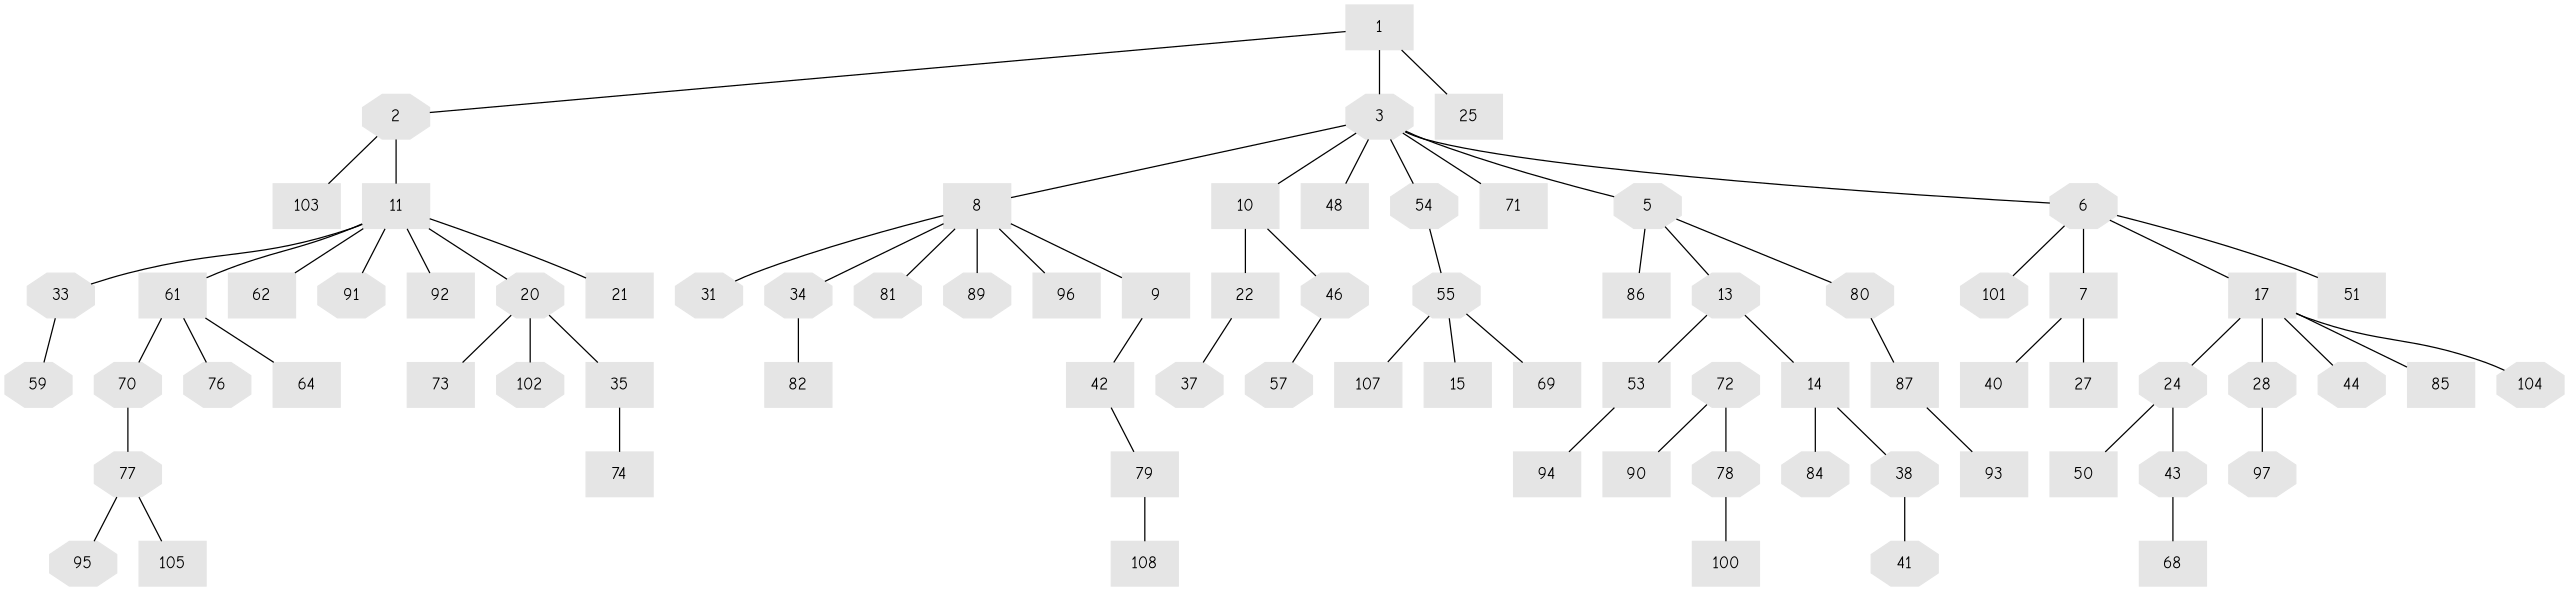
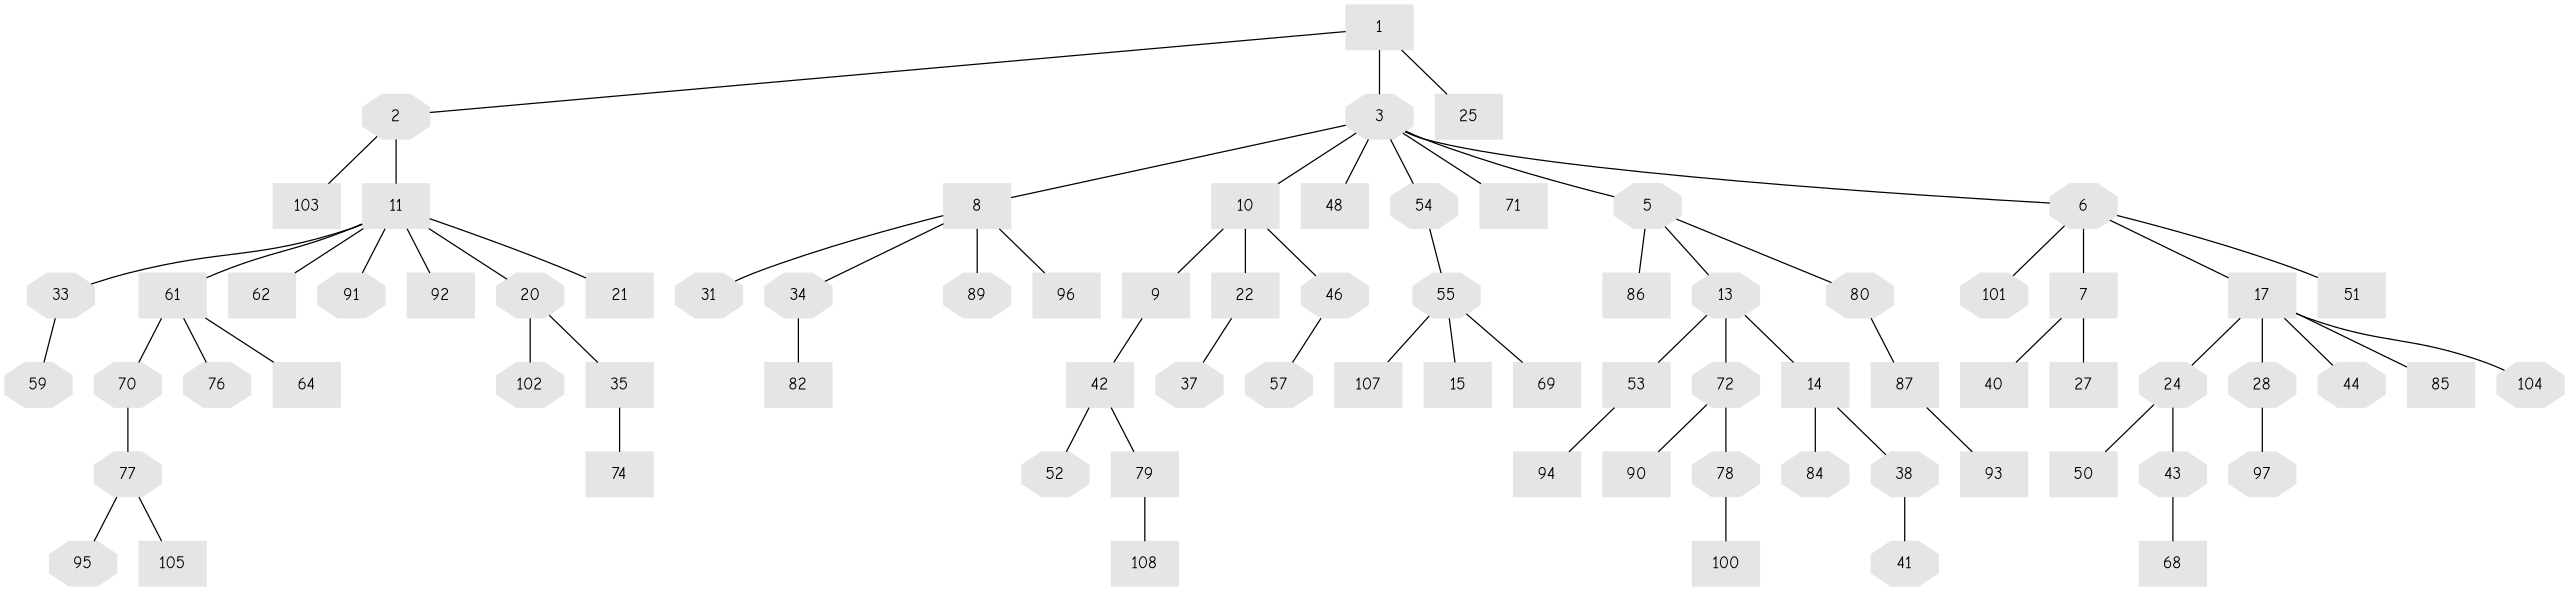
(1066, 251) -> (1201, 251)
(888, 296) -> none
none -> (1726, 340)
(441, 385) -> none
none -> (1055, 474)
